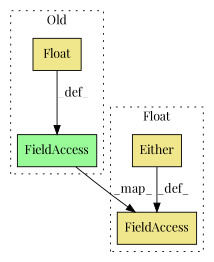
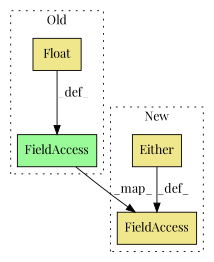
(157, 117) -> (157, 117)
